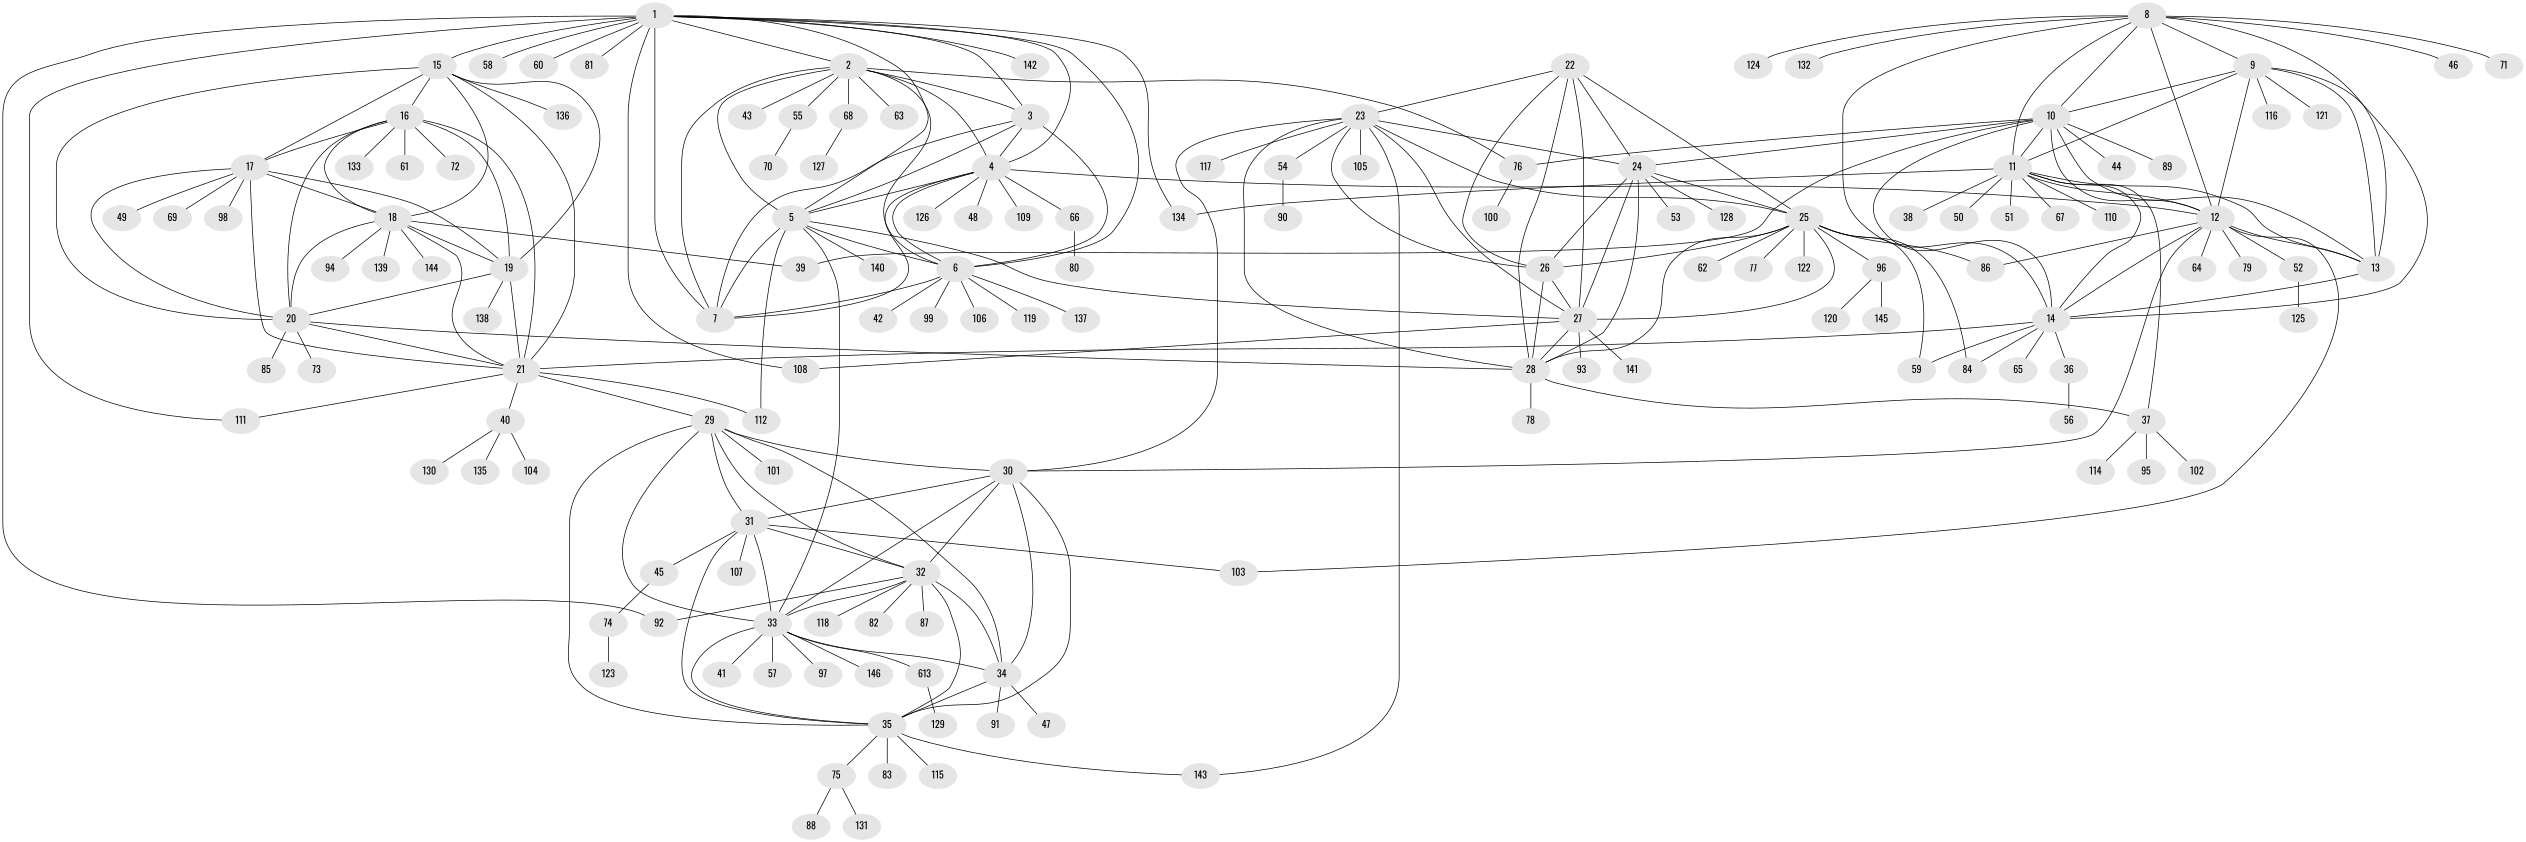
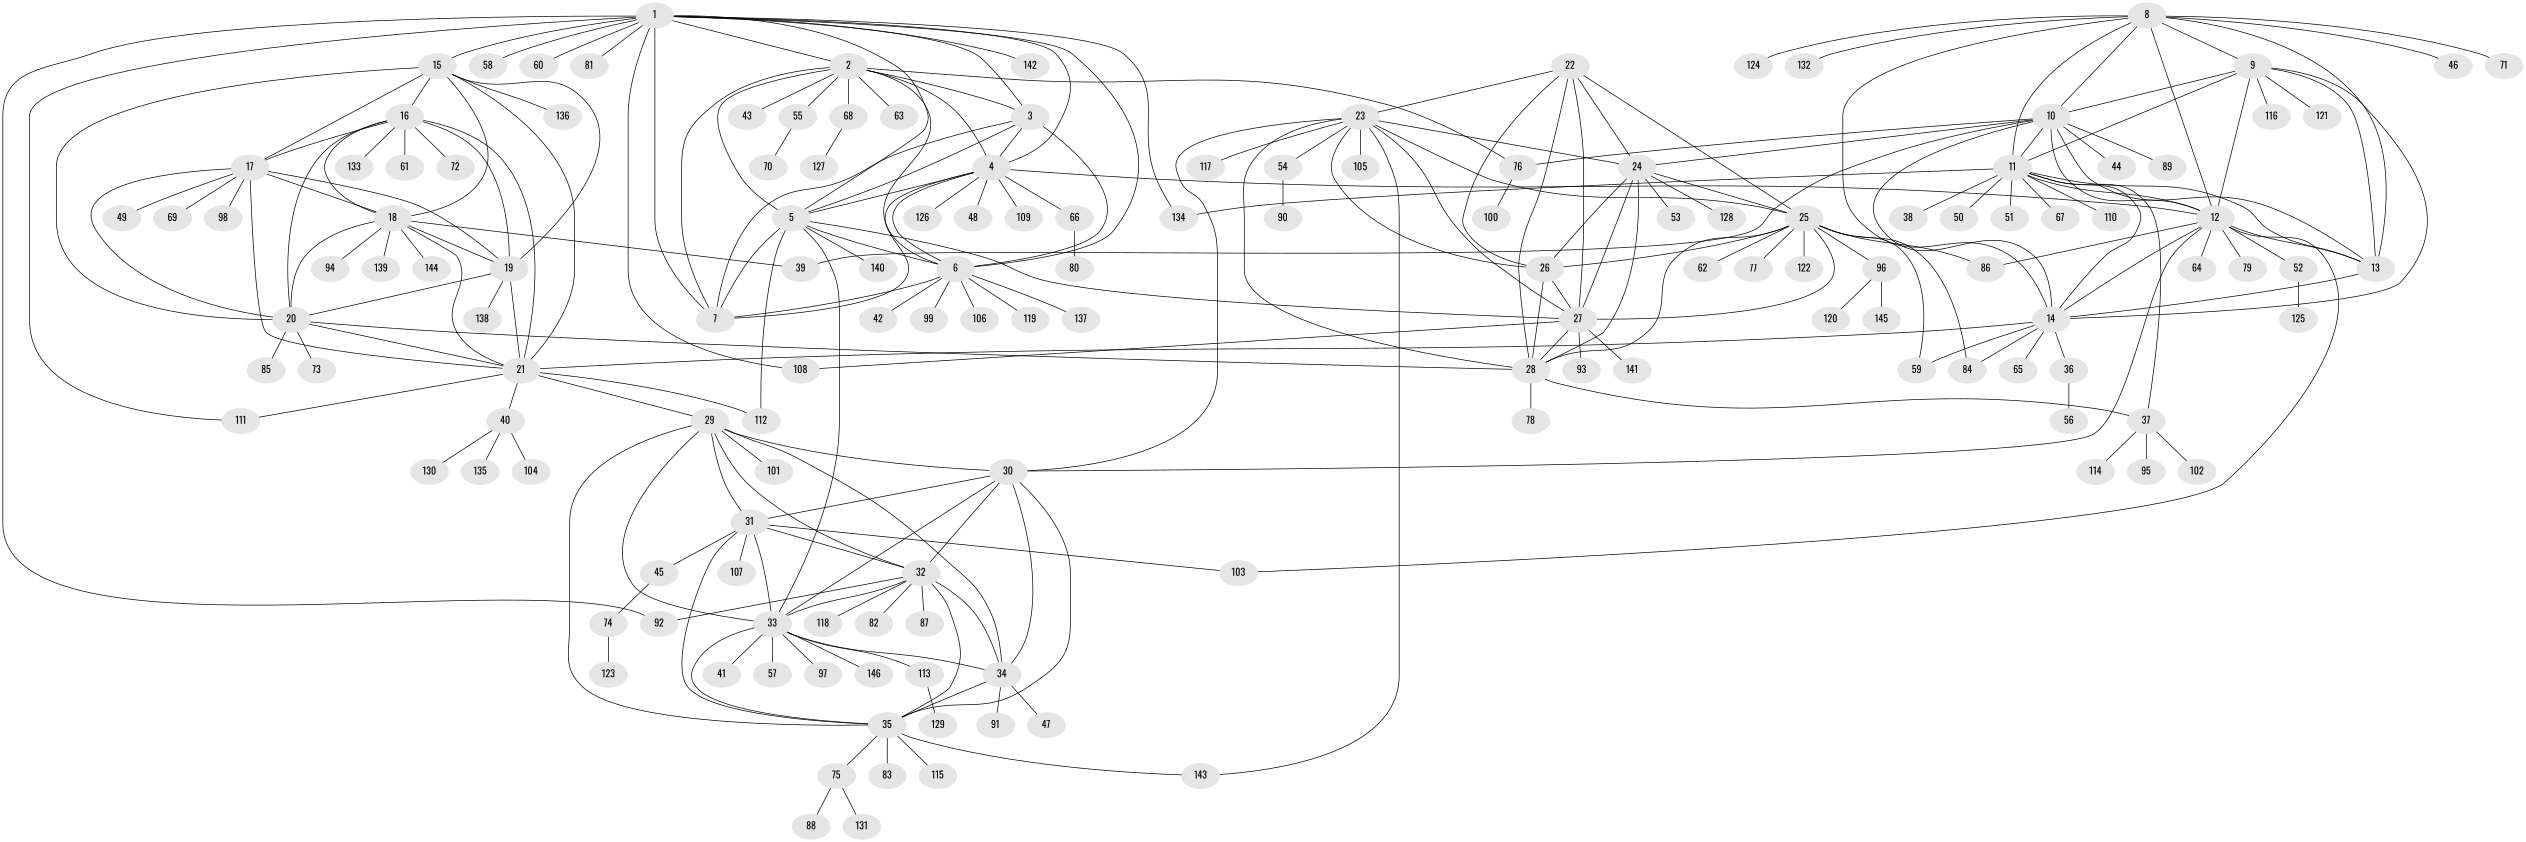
(925, 675) -> (925, 675)
